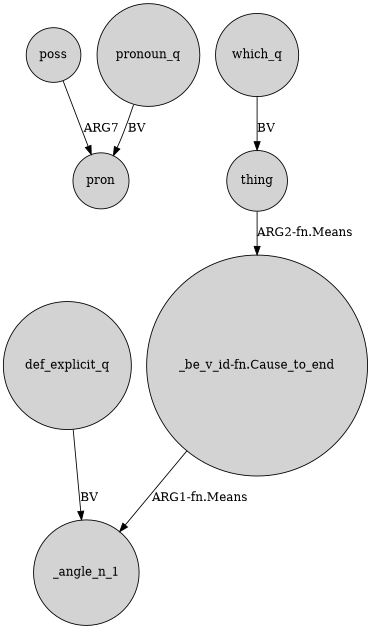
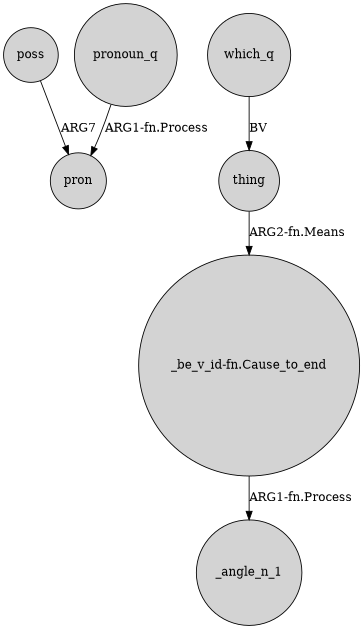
(137, 129) -> (157, 129)
(67, 366) -> none
(200, 498) -> (301, 498)
